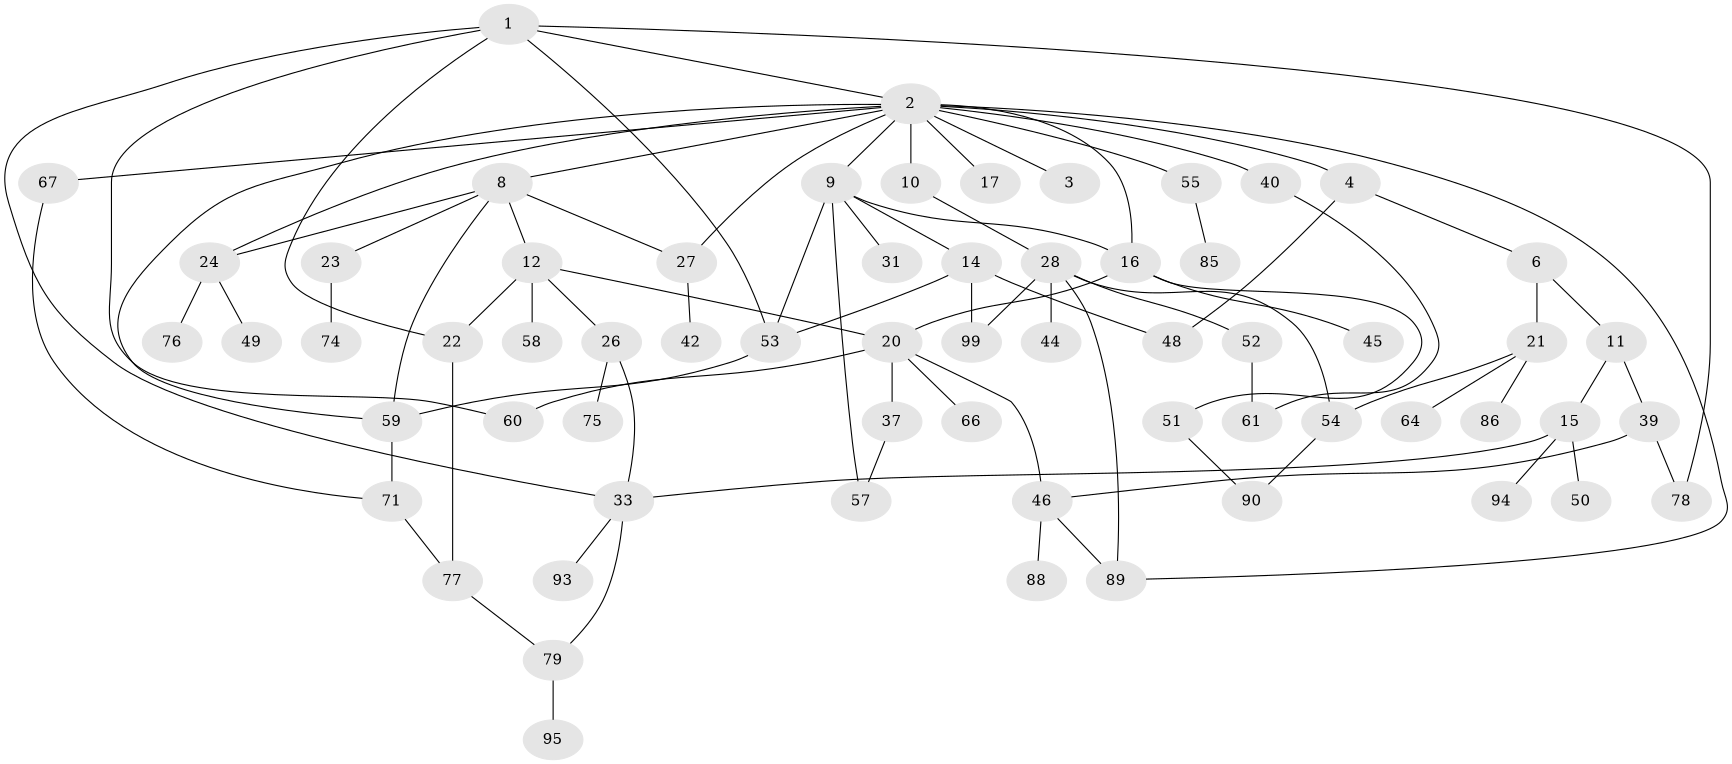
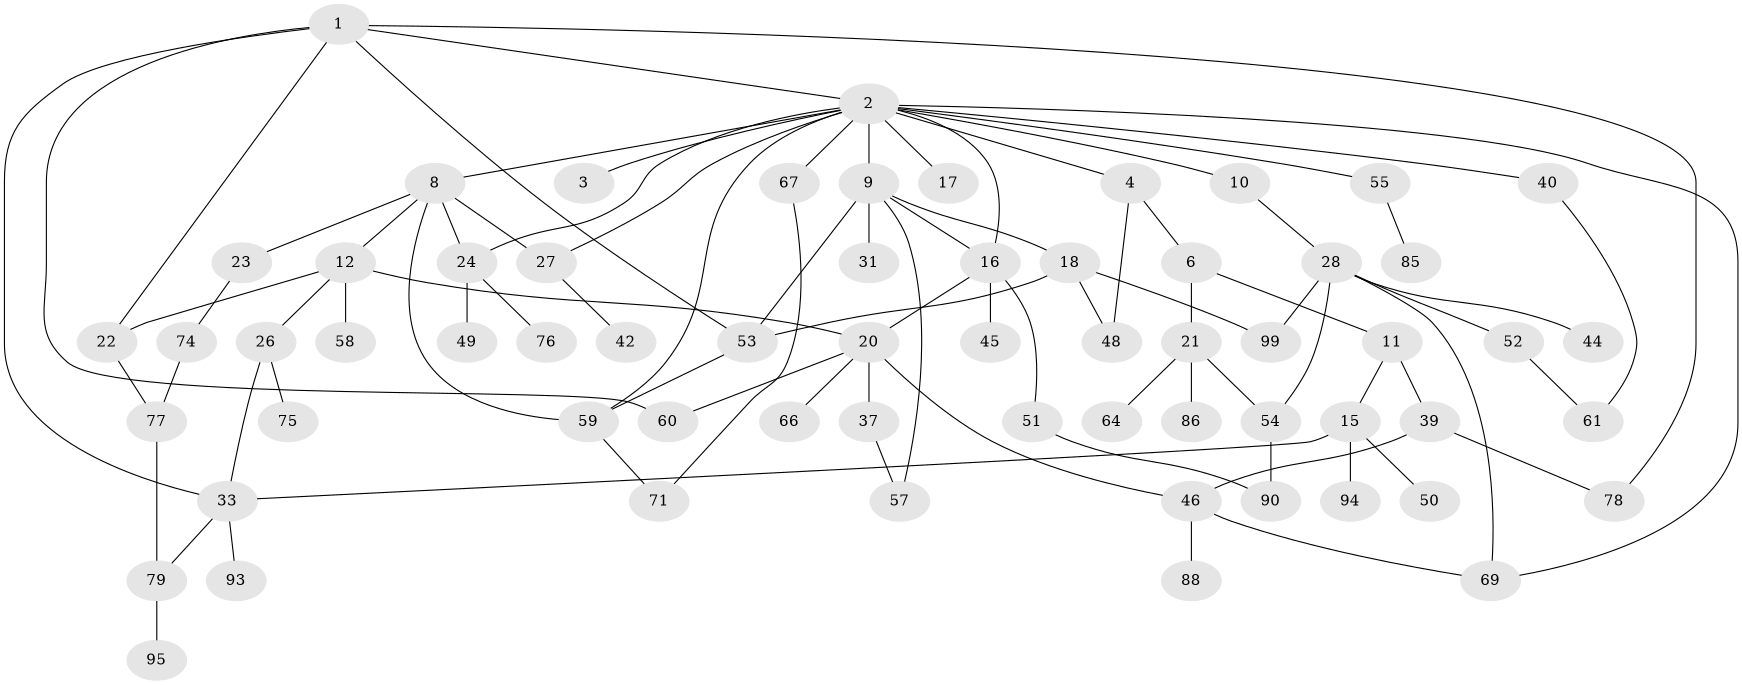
(972, 263) -> (1070, 263)
(422, 541) -> (174, 377)
(1116, 581) -> (1491, 581)
